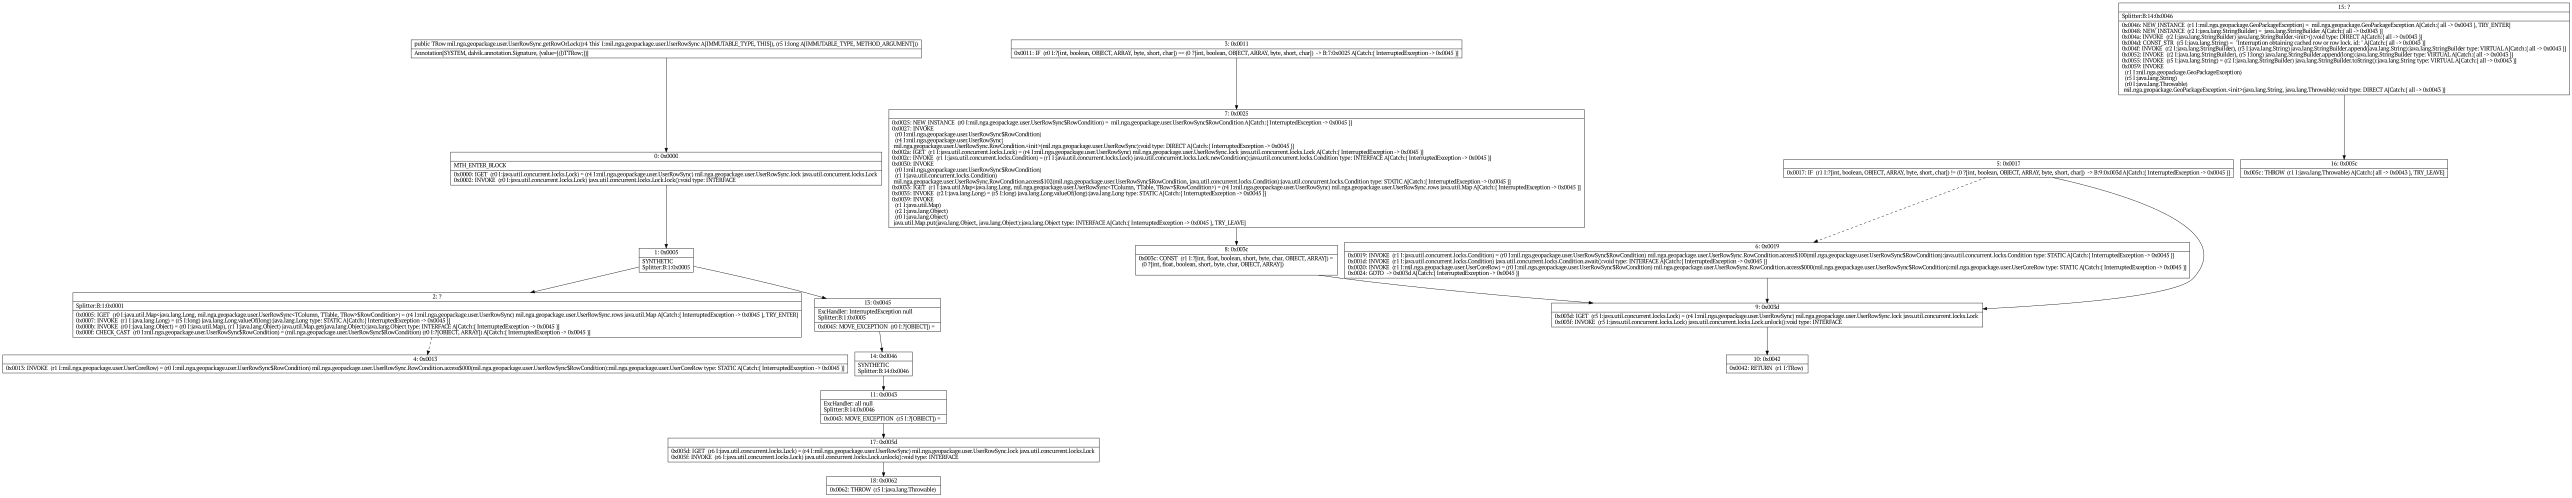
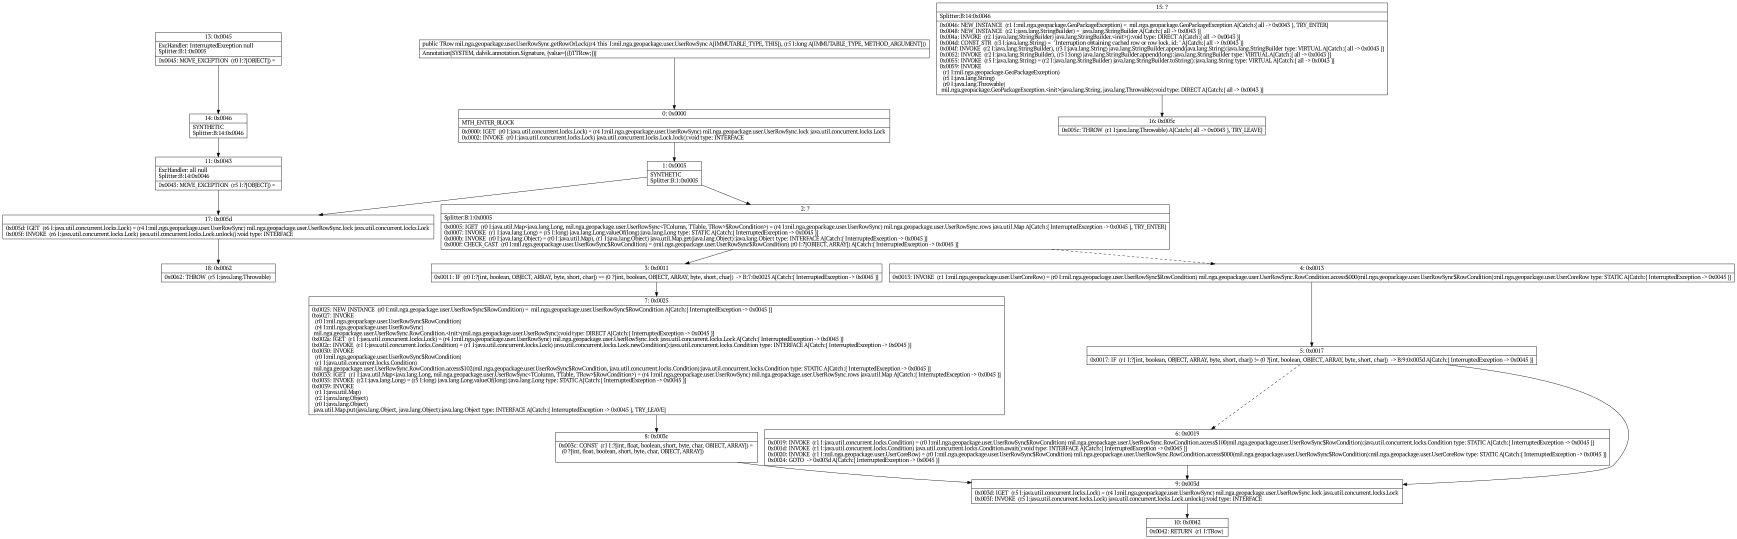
(914, 129) -> (334, 316)
none -> (711, 256)
(758, 281) -> (485, 196)
(100, 306) -> (468, 218)
none -> (1312, 312)
